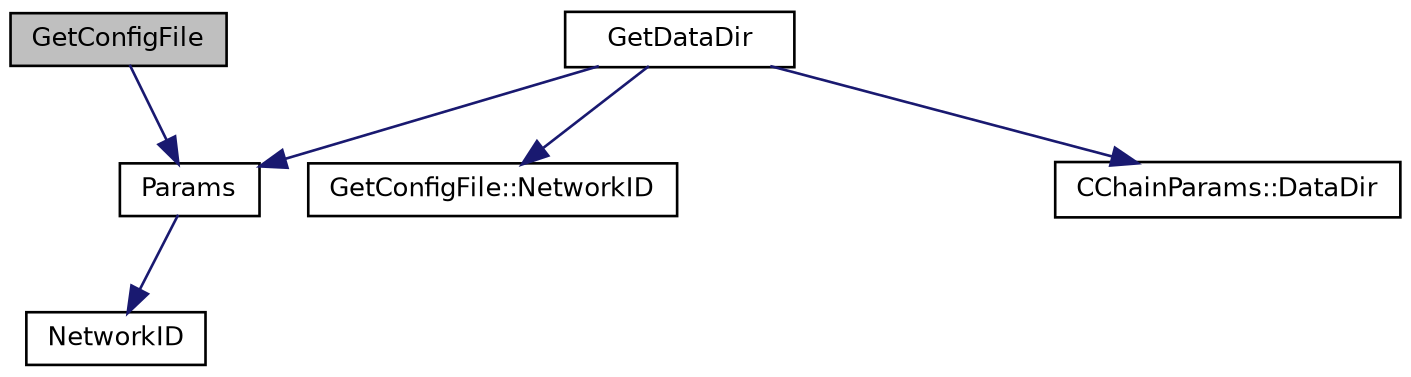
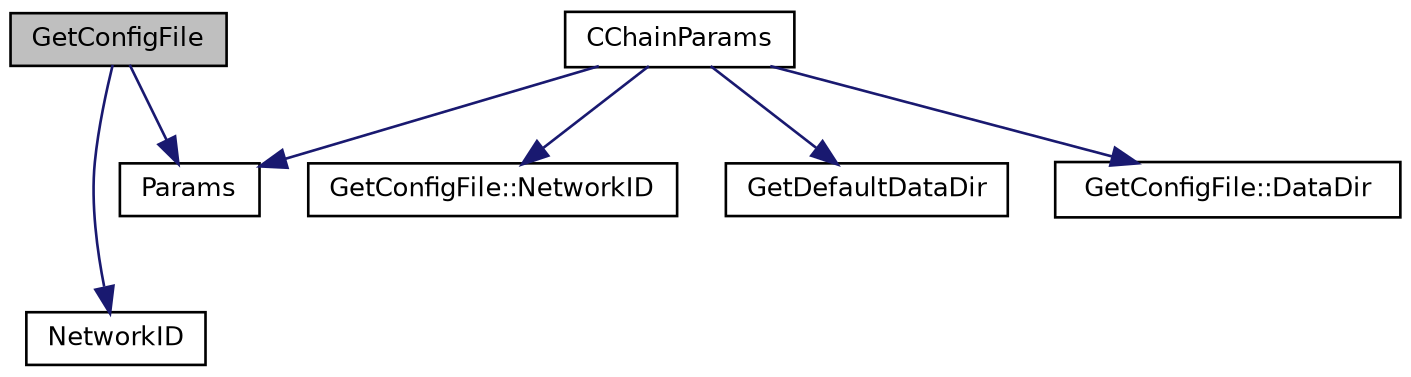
(680, 40) -> (680, 40)
none -> (867, 190)
(1228, 190) -> (1228, 190)
(159, 252) -> (94, 175)
